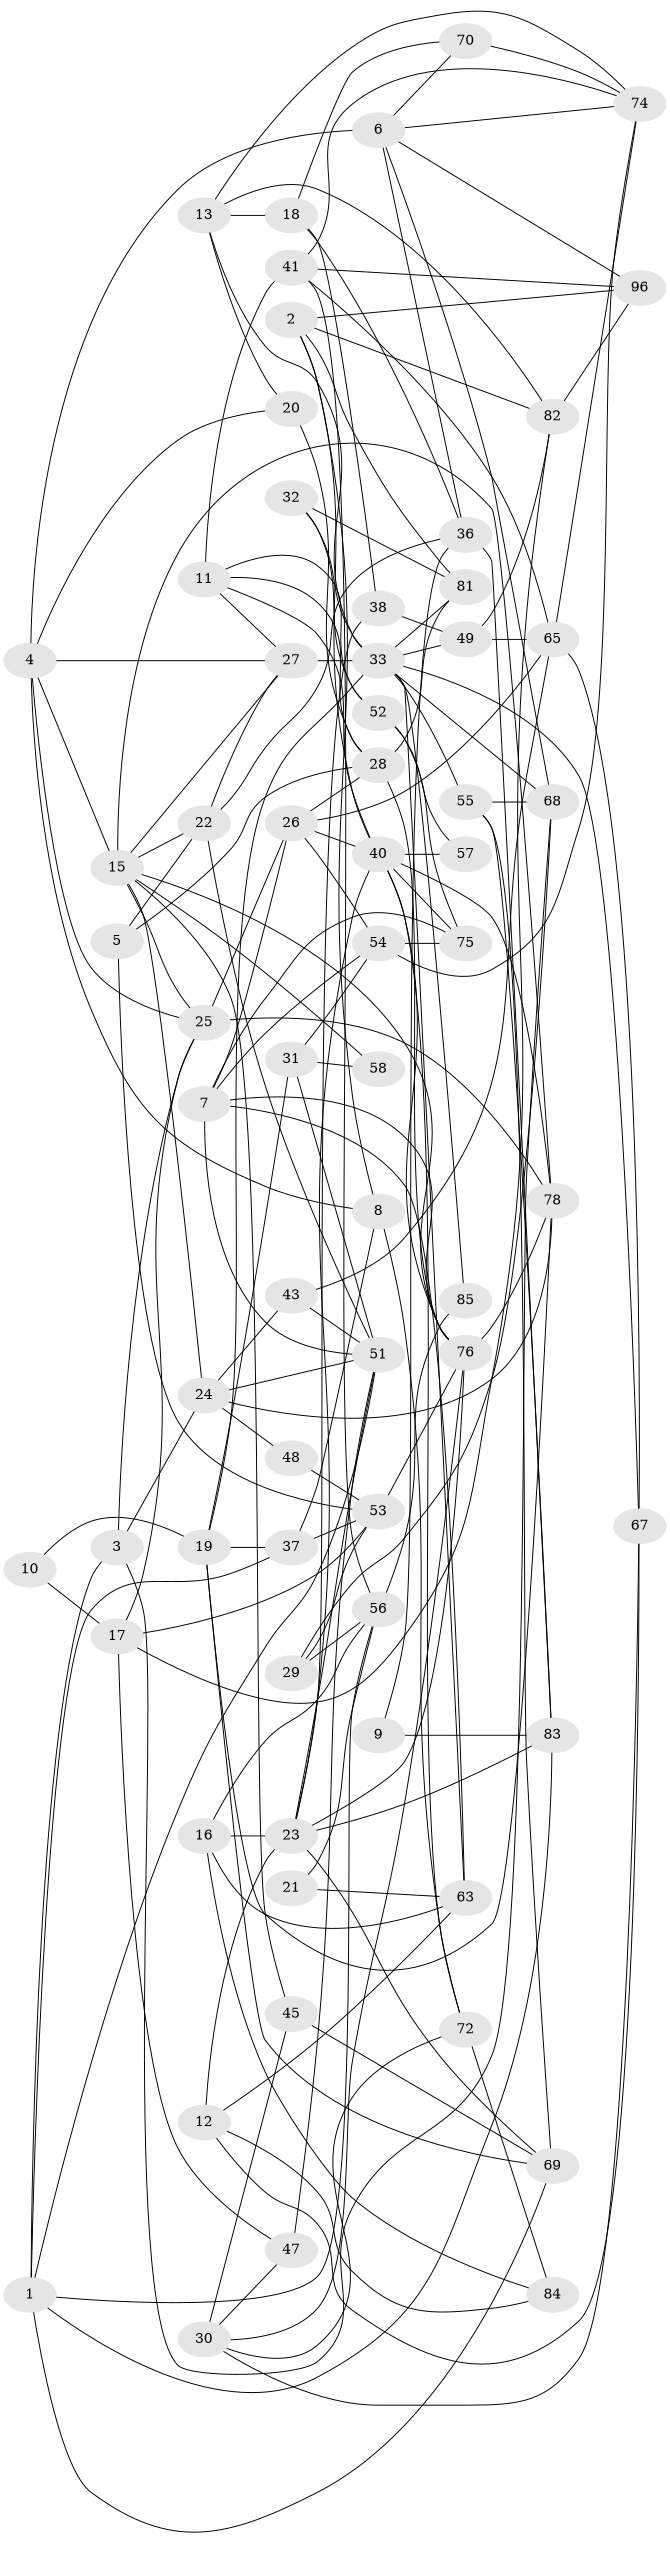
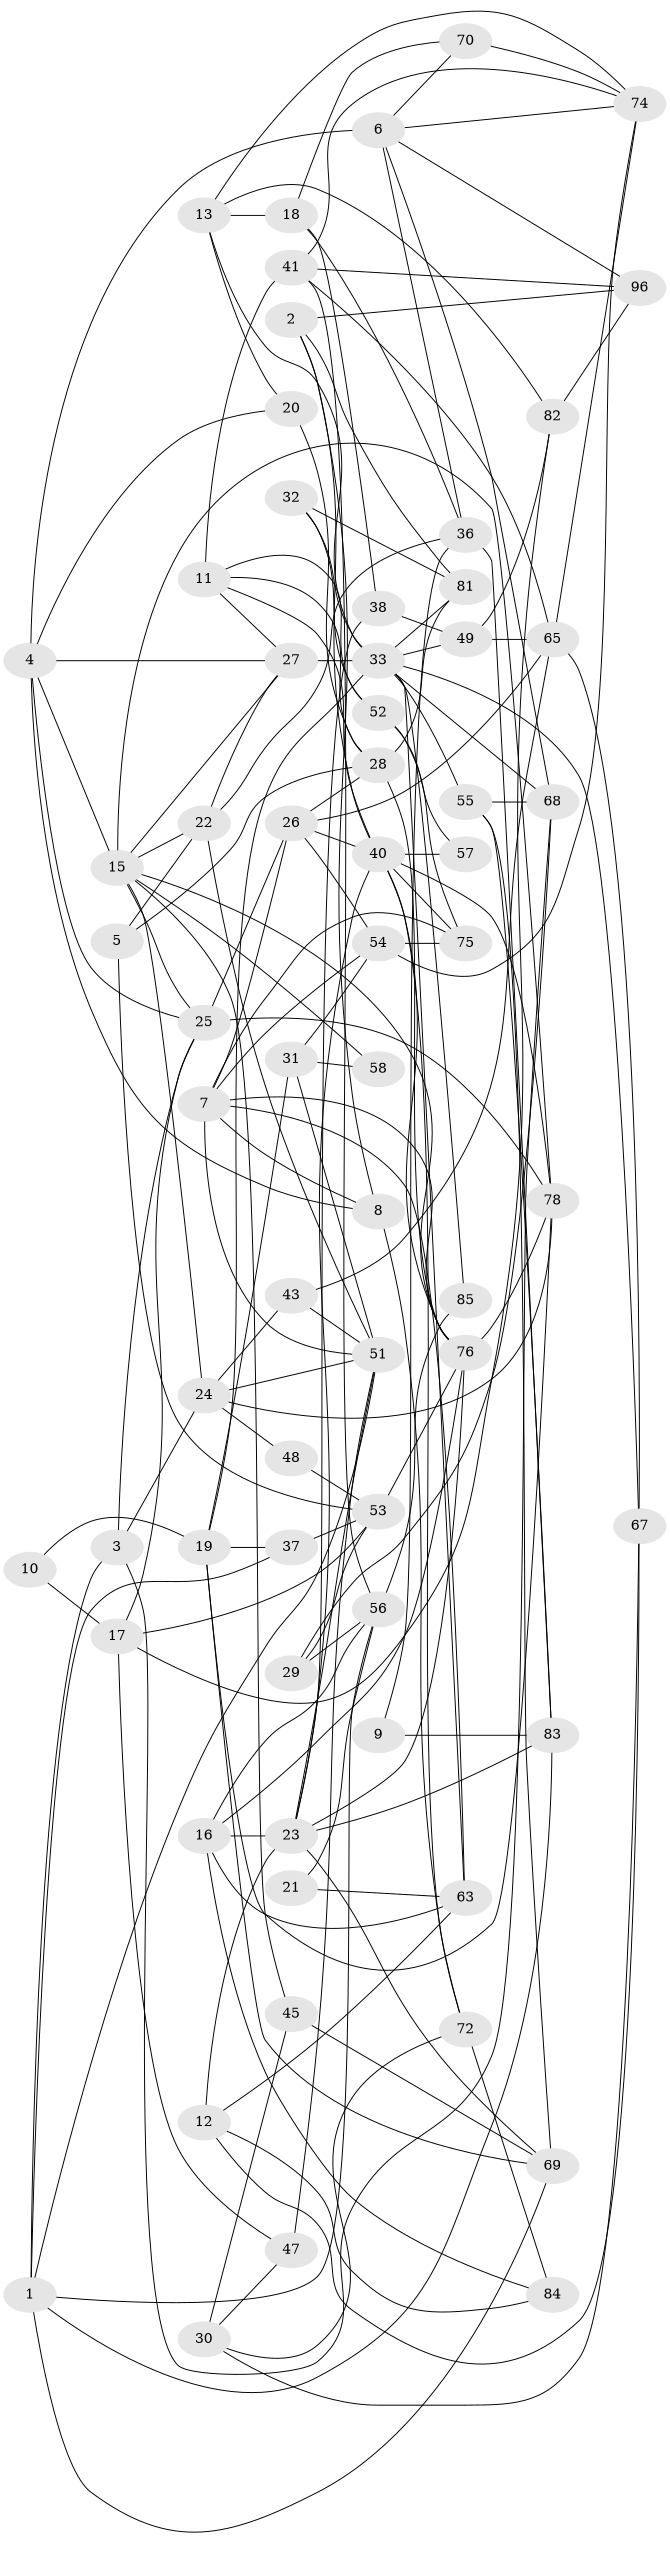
(422, 368) -> none
(339, 1389) -> (284, 1166)
(383, 1914) -> (415, 1607)
